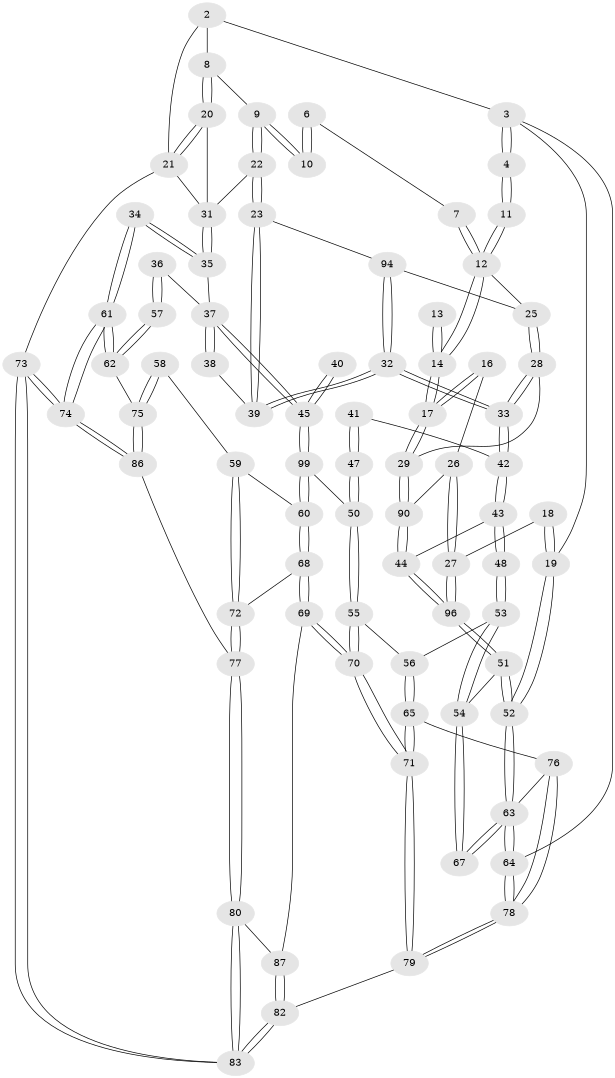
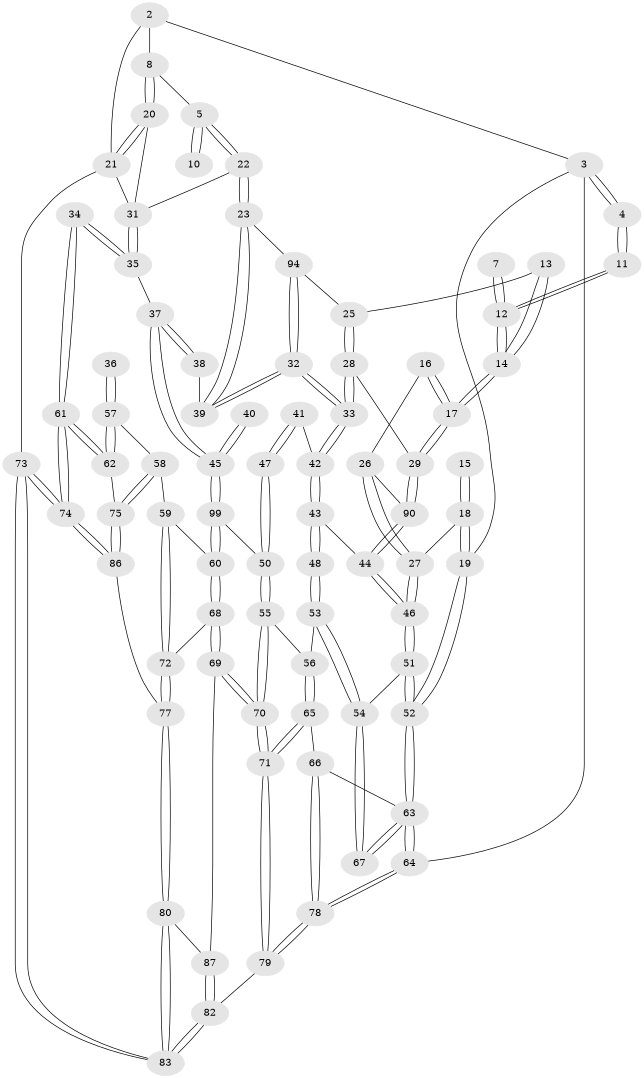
(257, 115) -> (200, 115)
(307, 115) -> none
(184, 290) -> none
(507, 290) -> (451, 296)
none -> (135, 439)
none -> (465, 464)
(451, 614) -> (410, 614)
(554, 764) -> (315, 764)
